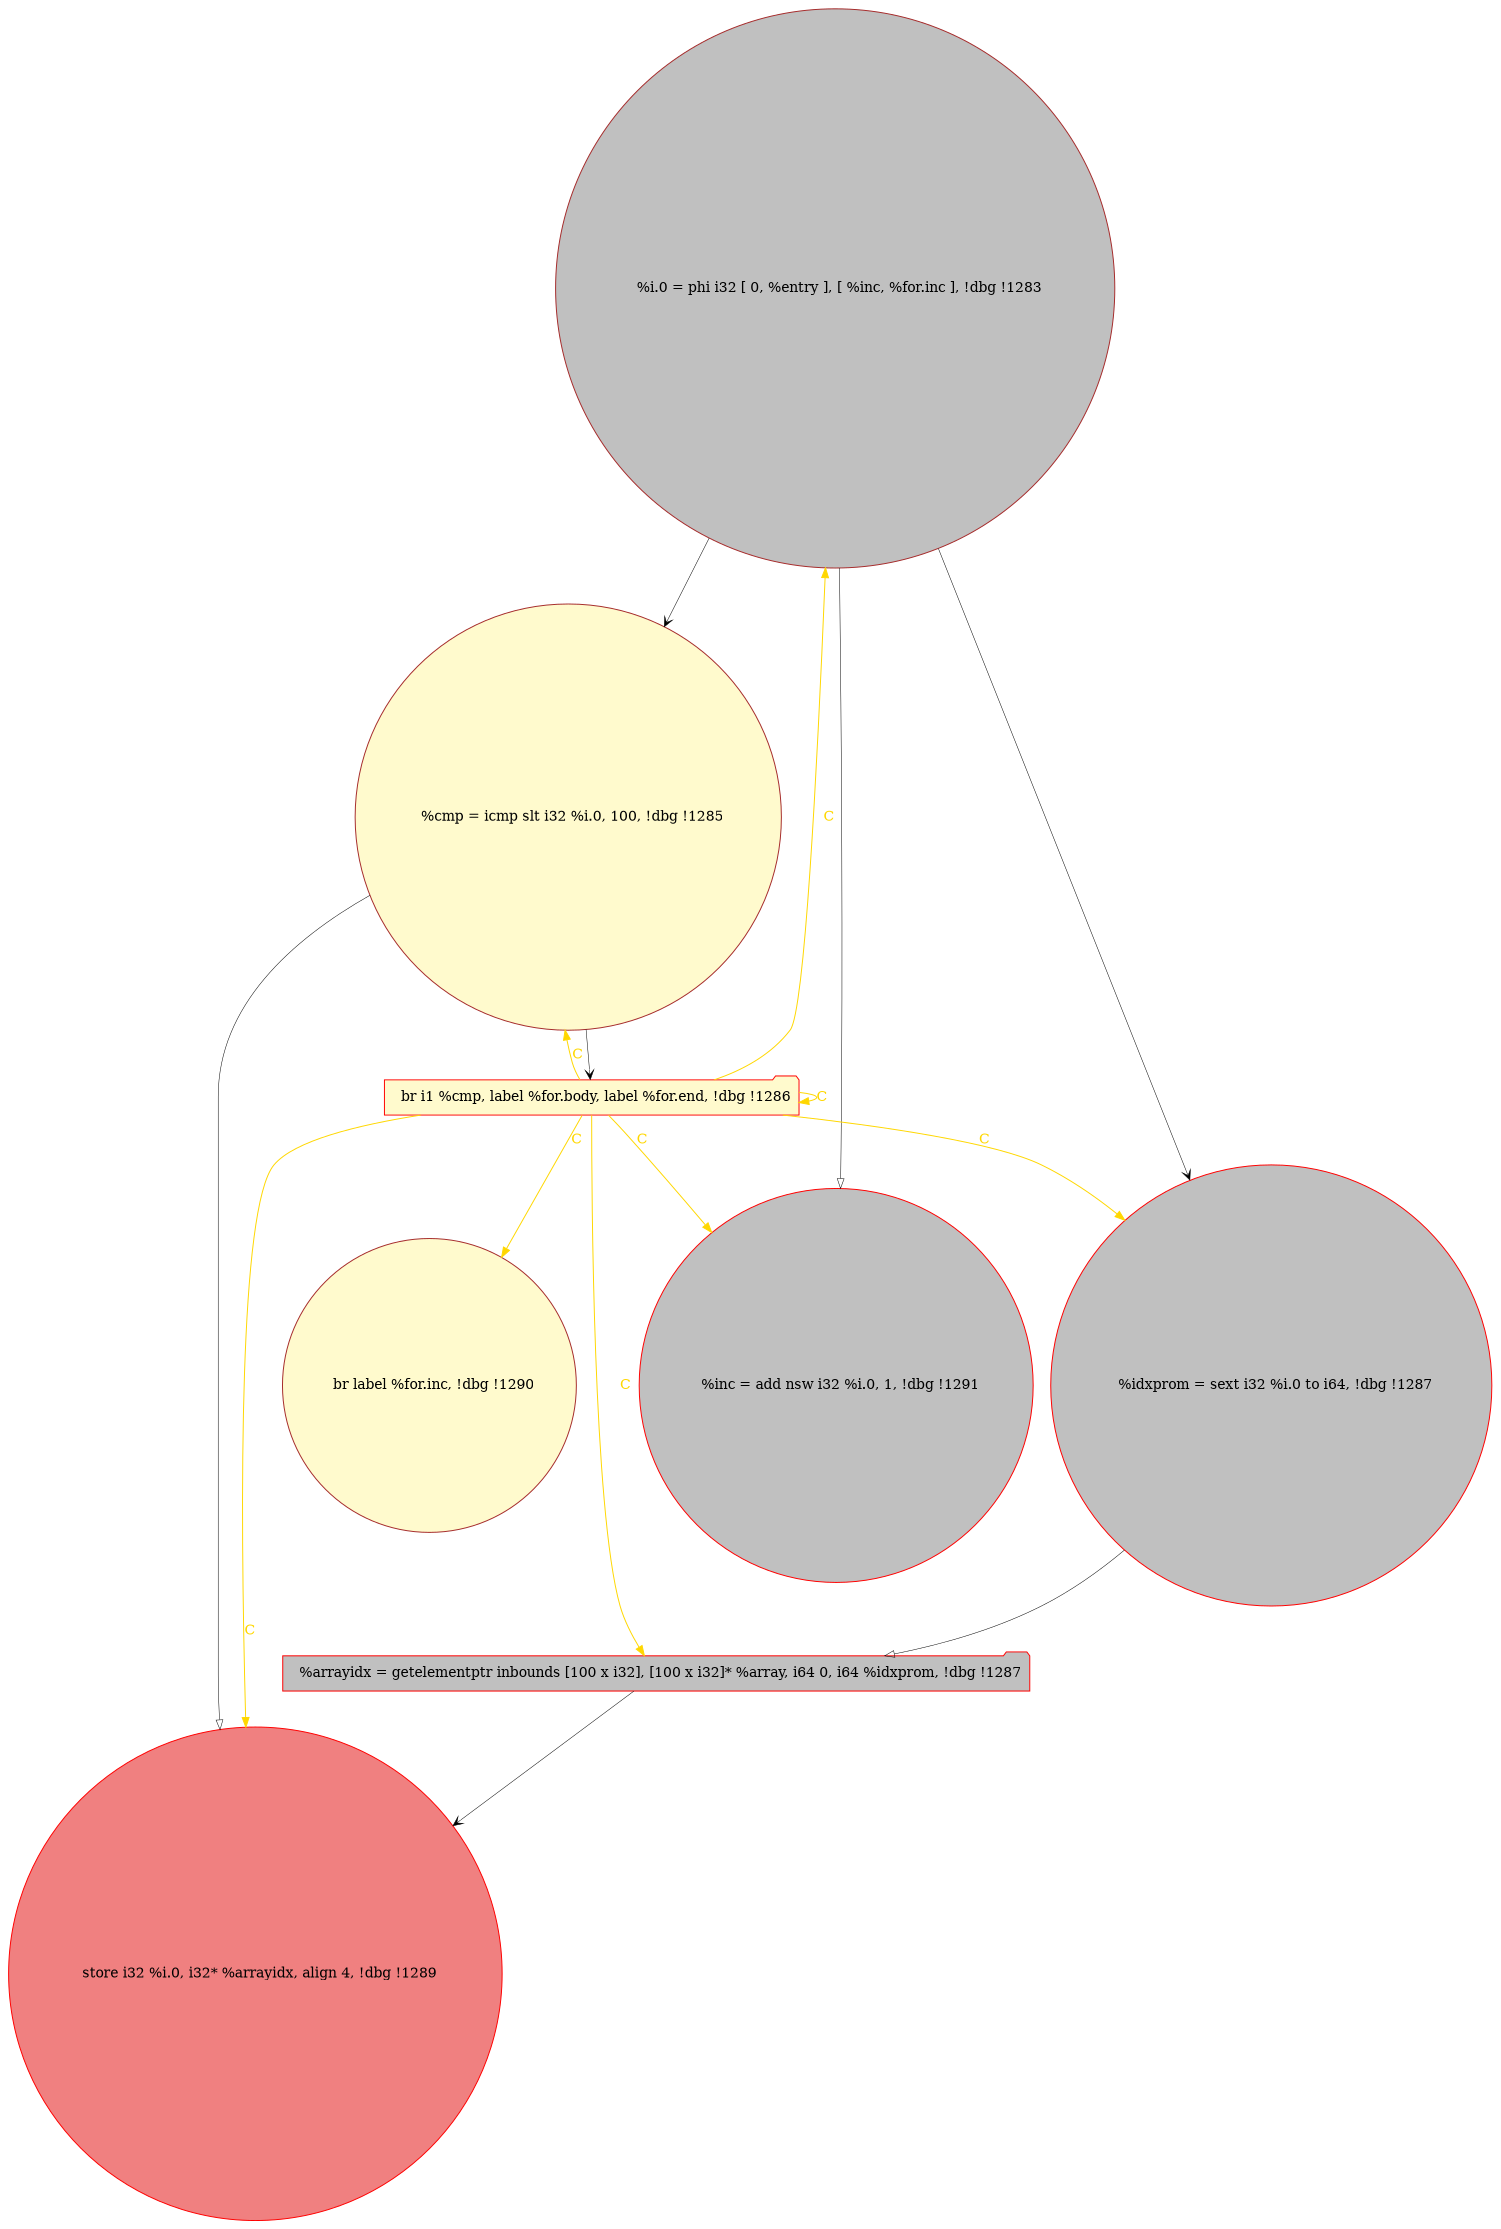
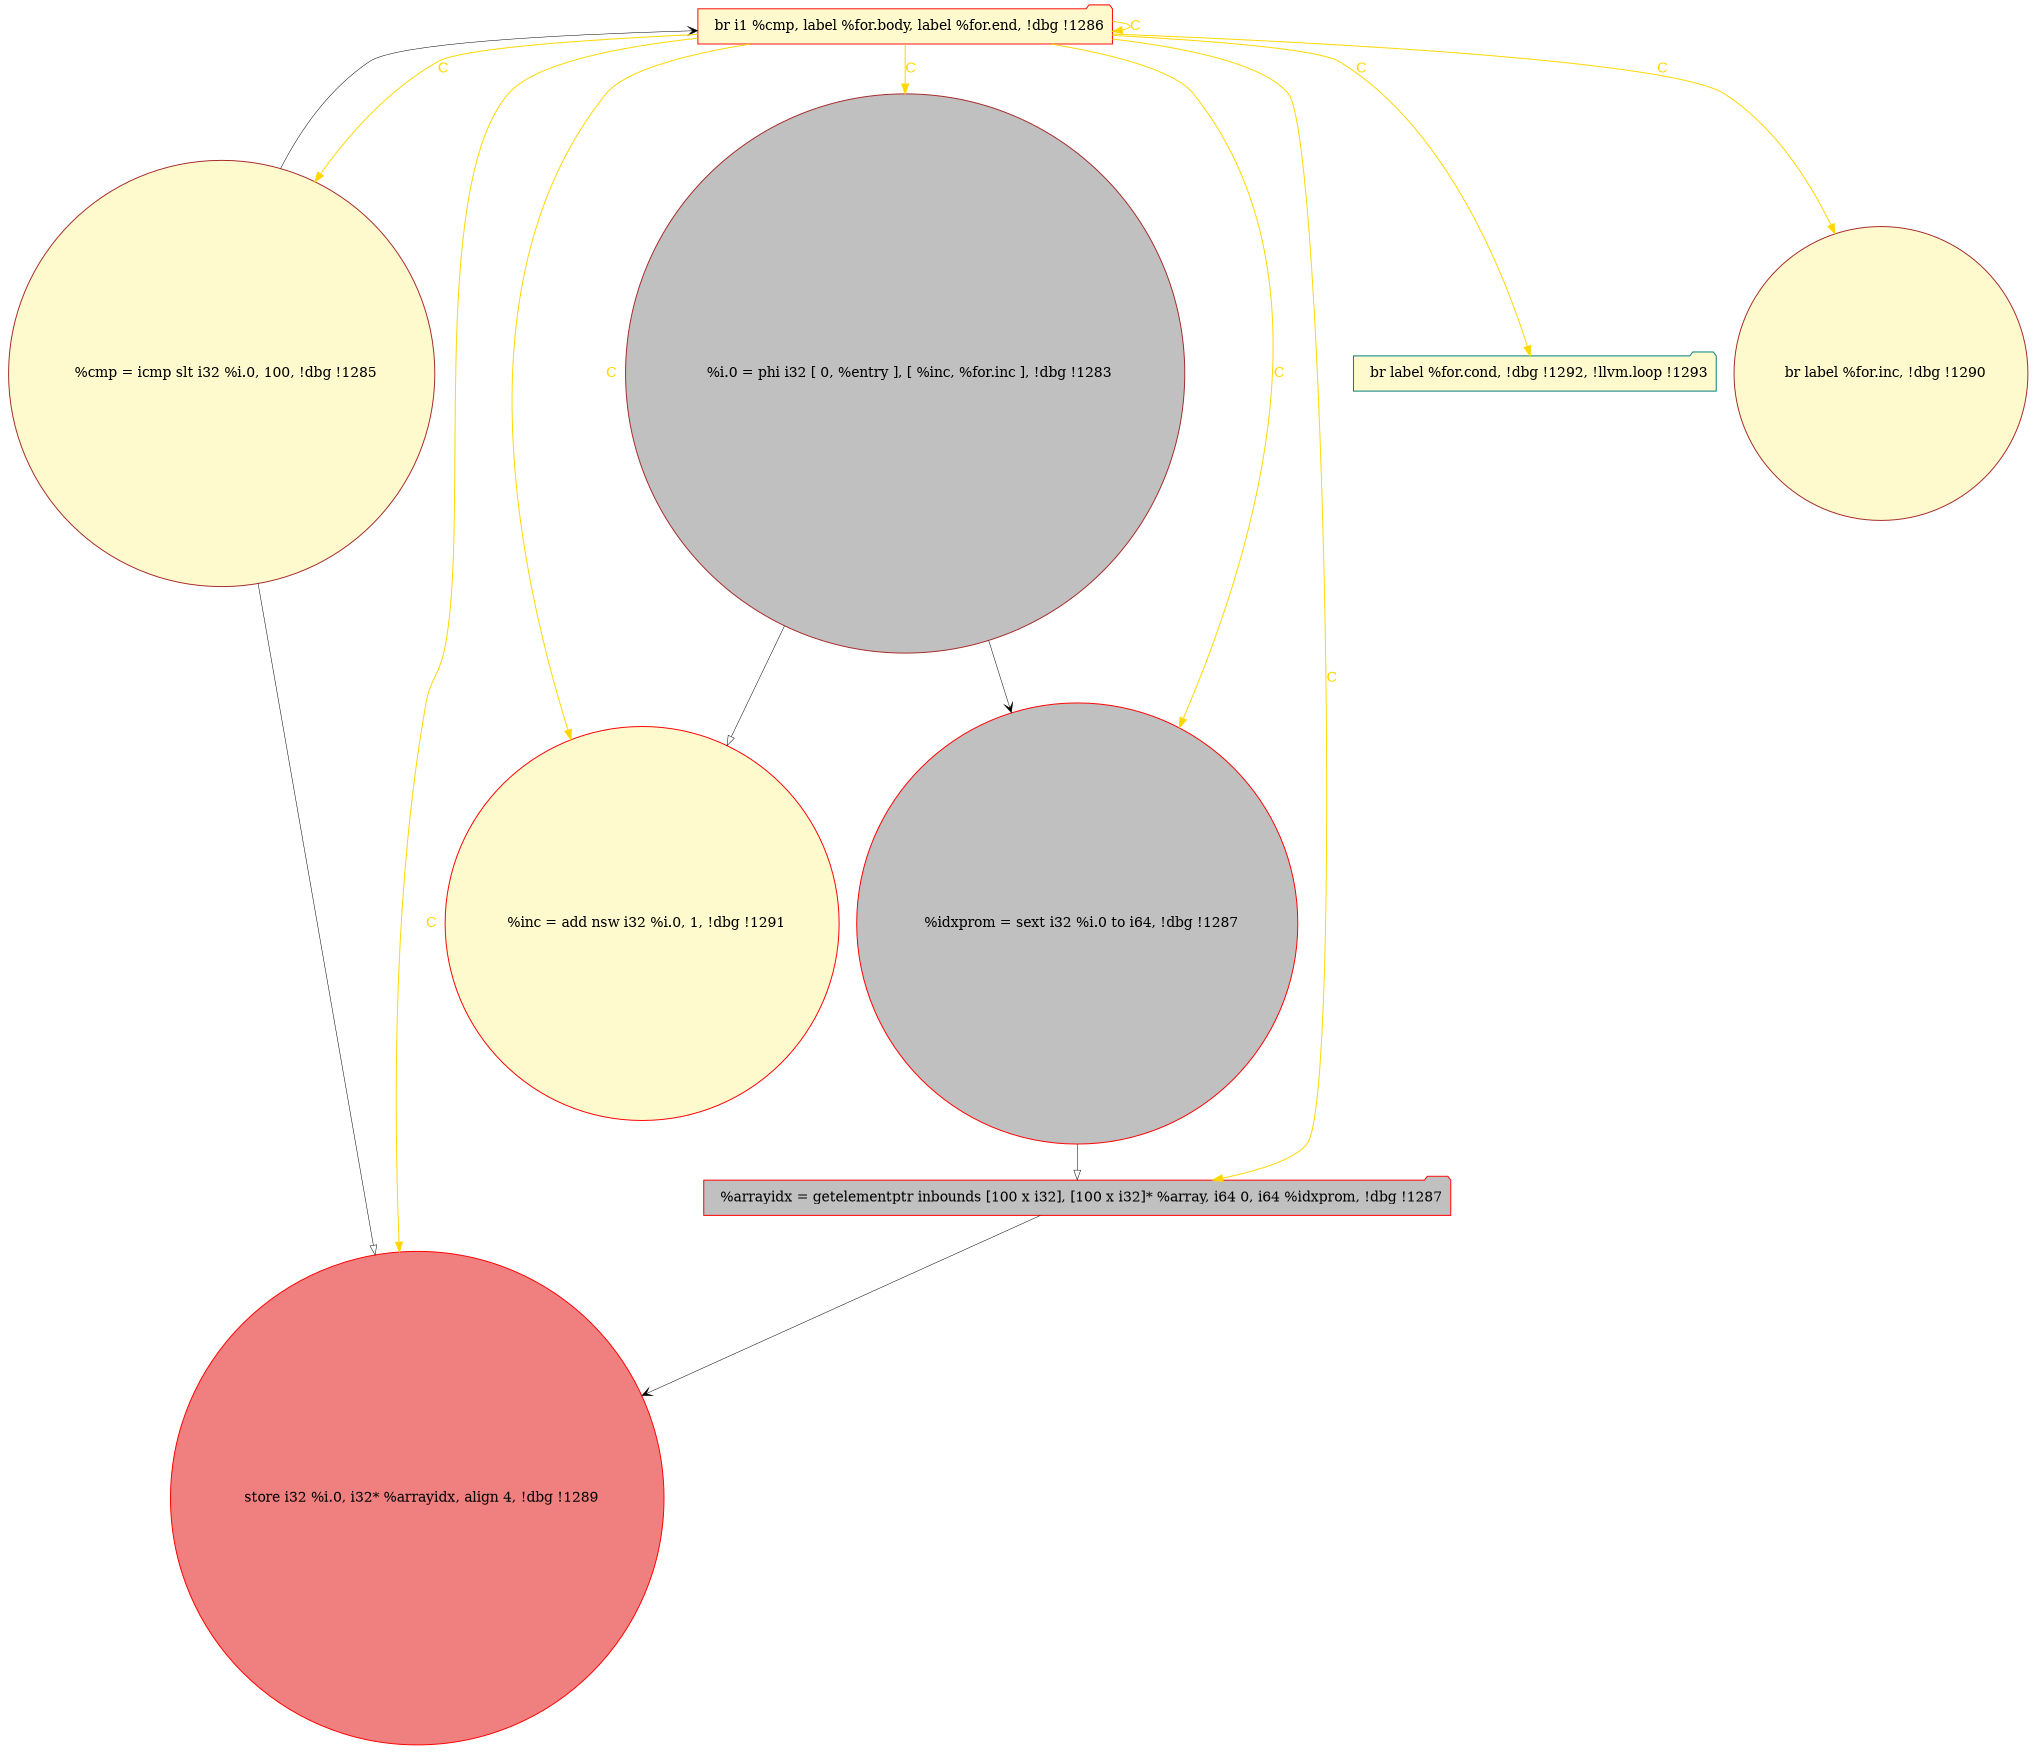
none -> (1535, 374)
(689, 578) -> none
(836, 1385) -> (642, 924)
